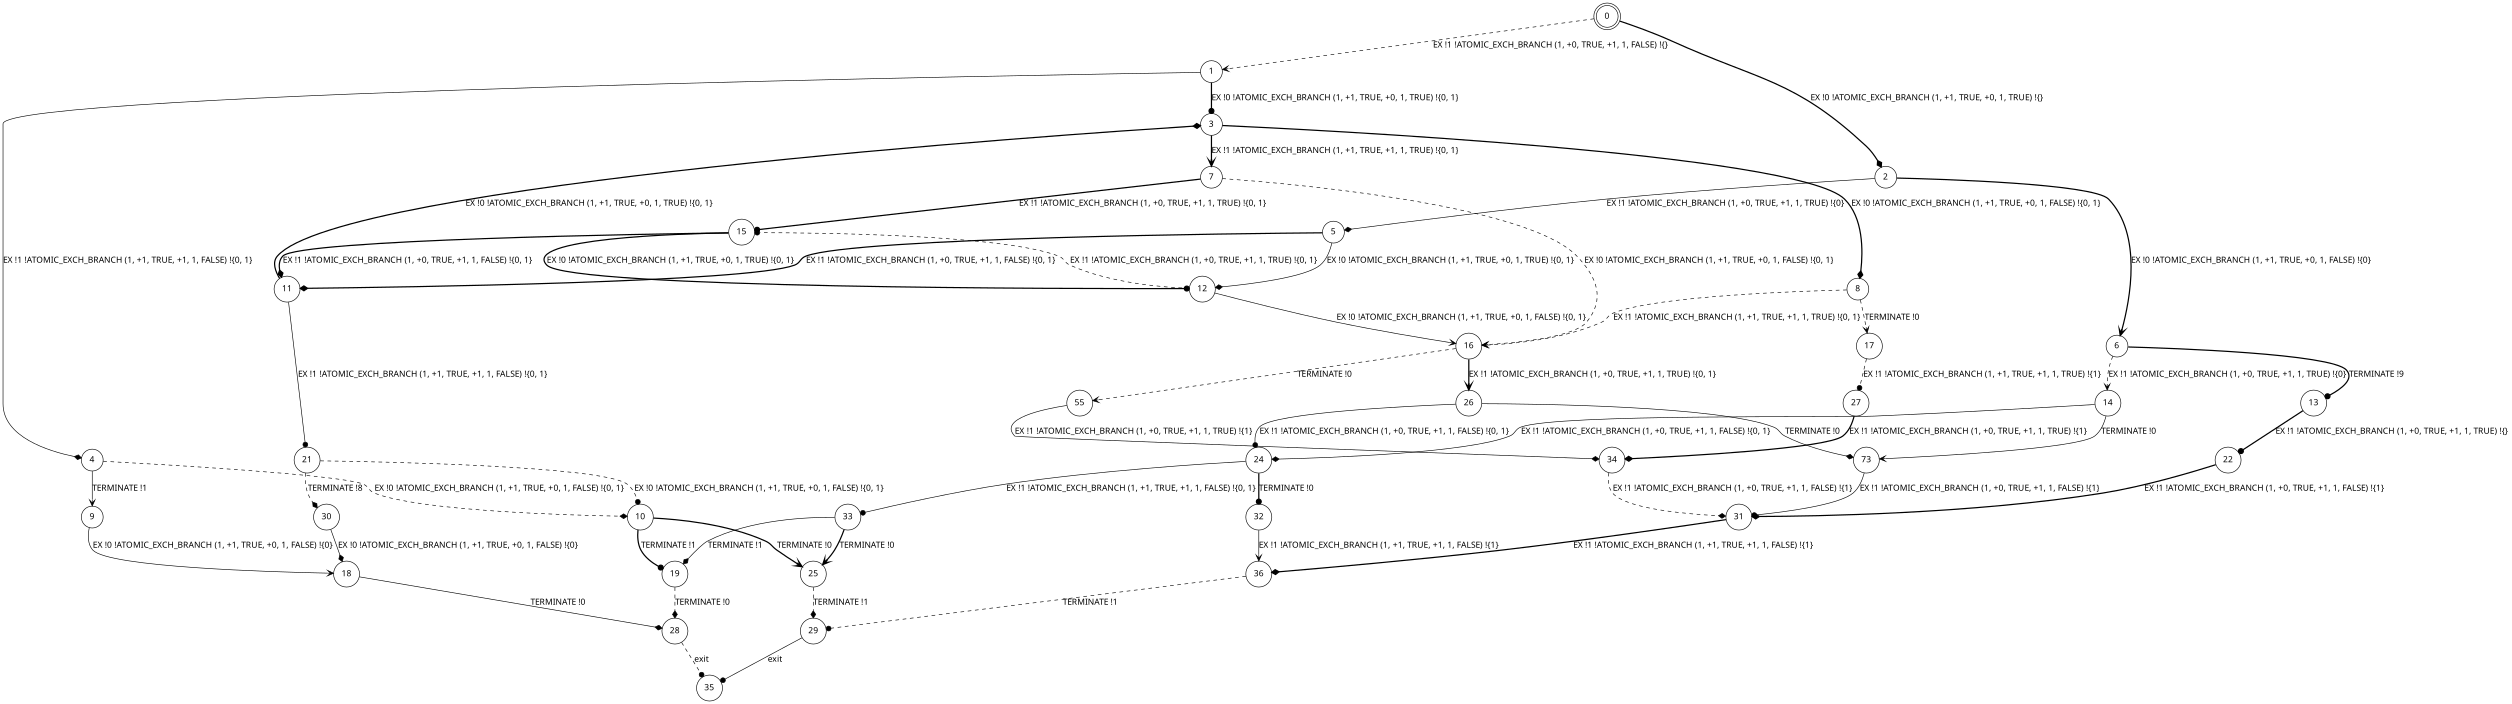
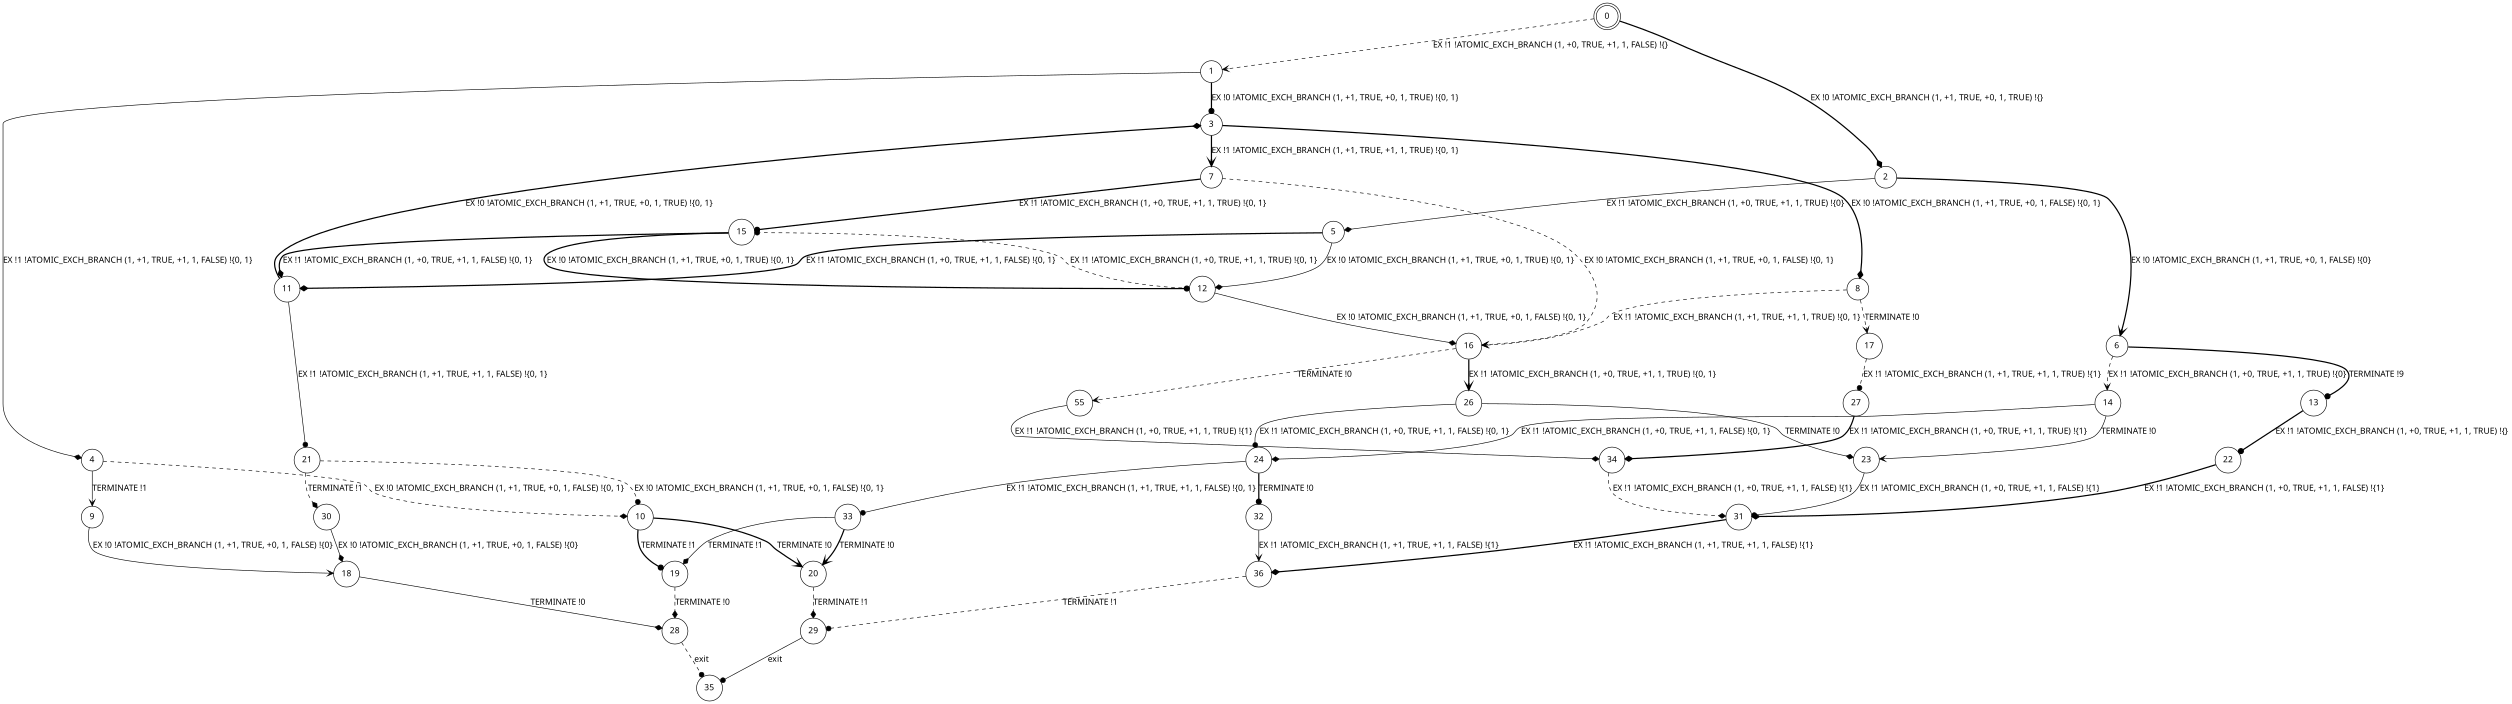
(1332, 321) -> (1331, 321)
(1866, 460) -> (1866, 460)
(335, 489) -> (335, 489)
(813, 574) -> (813, 574)
